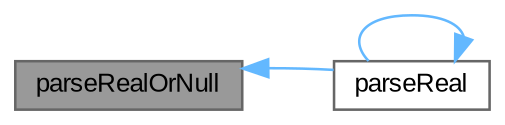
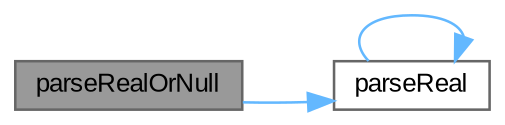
(301, 69) -> (275, 103)
